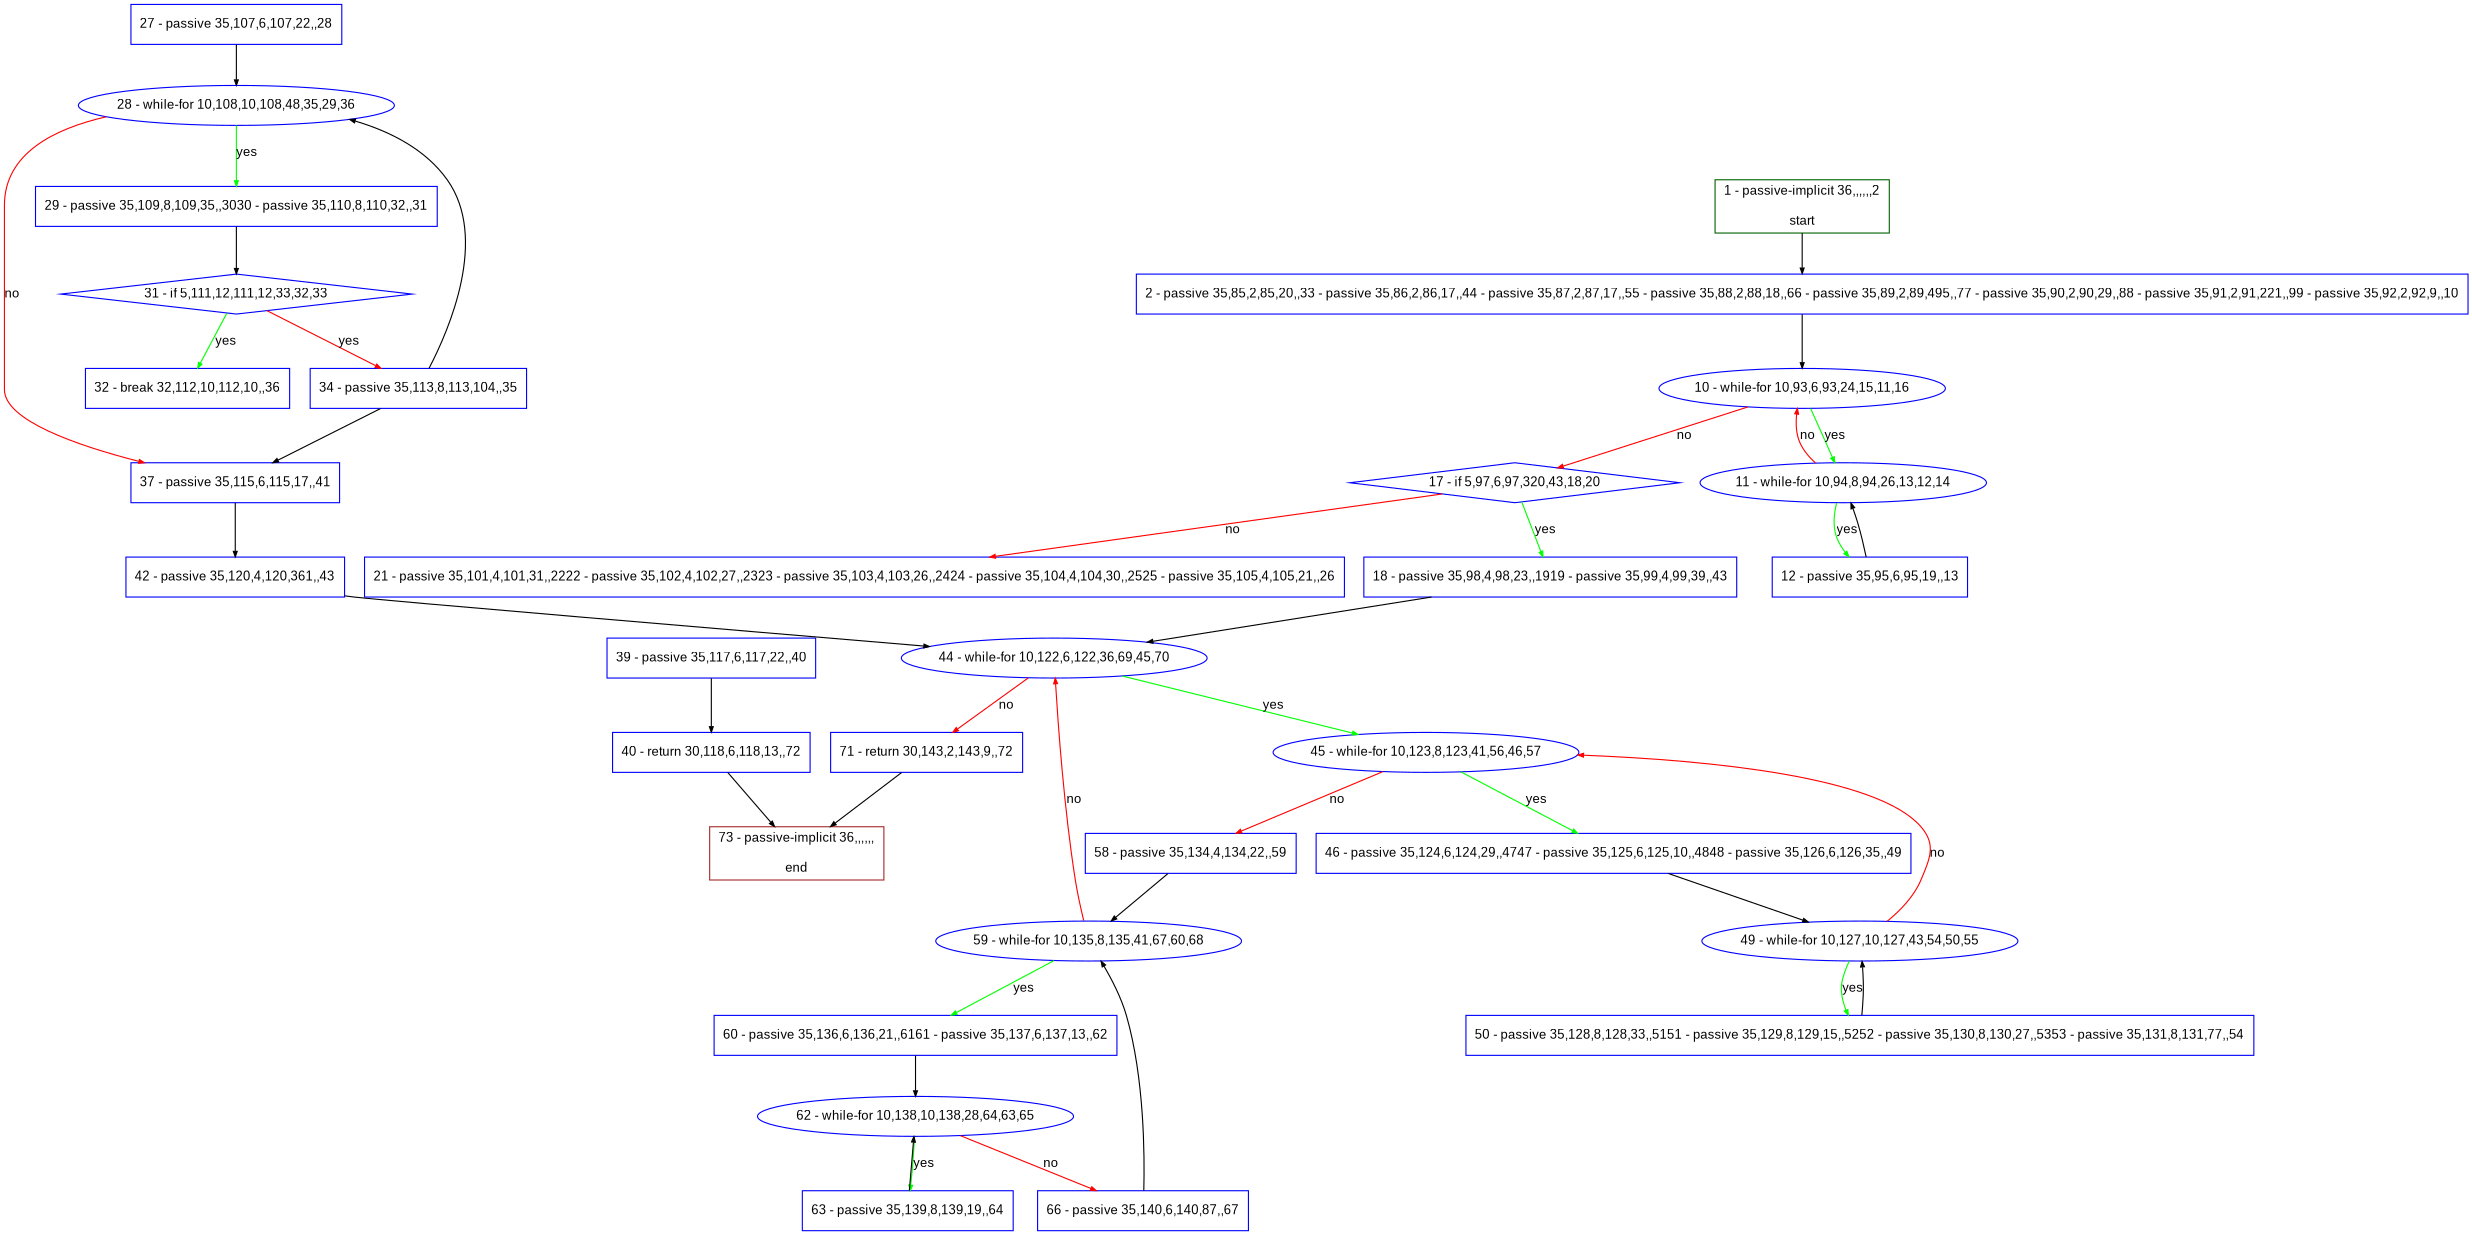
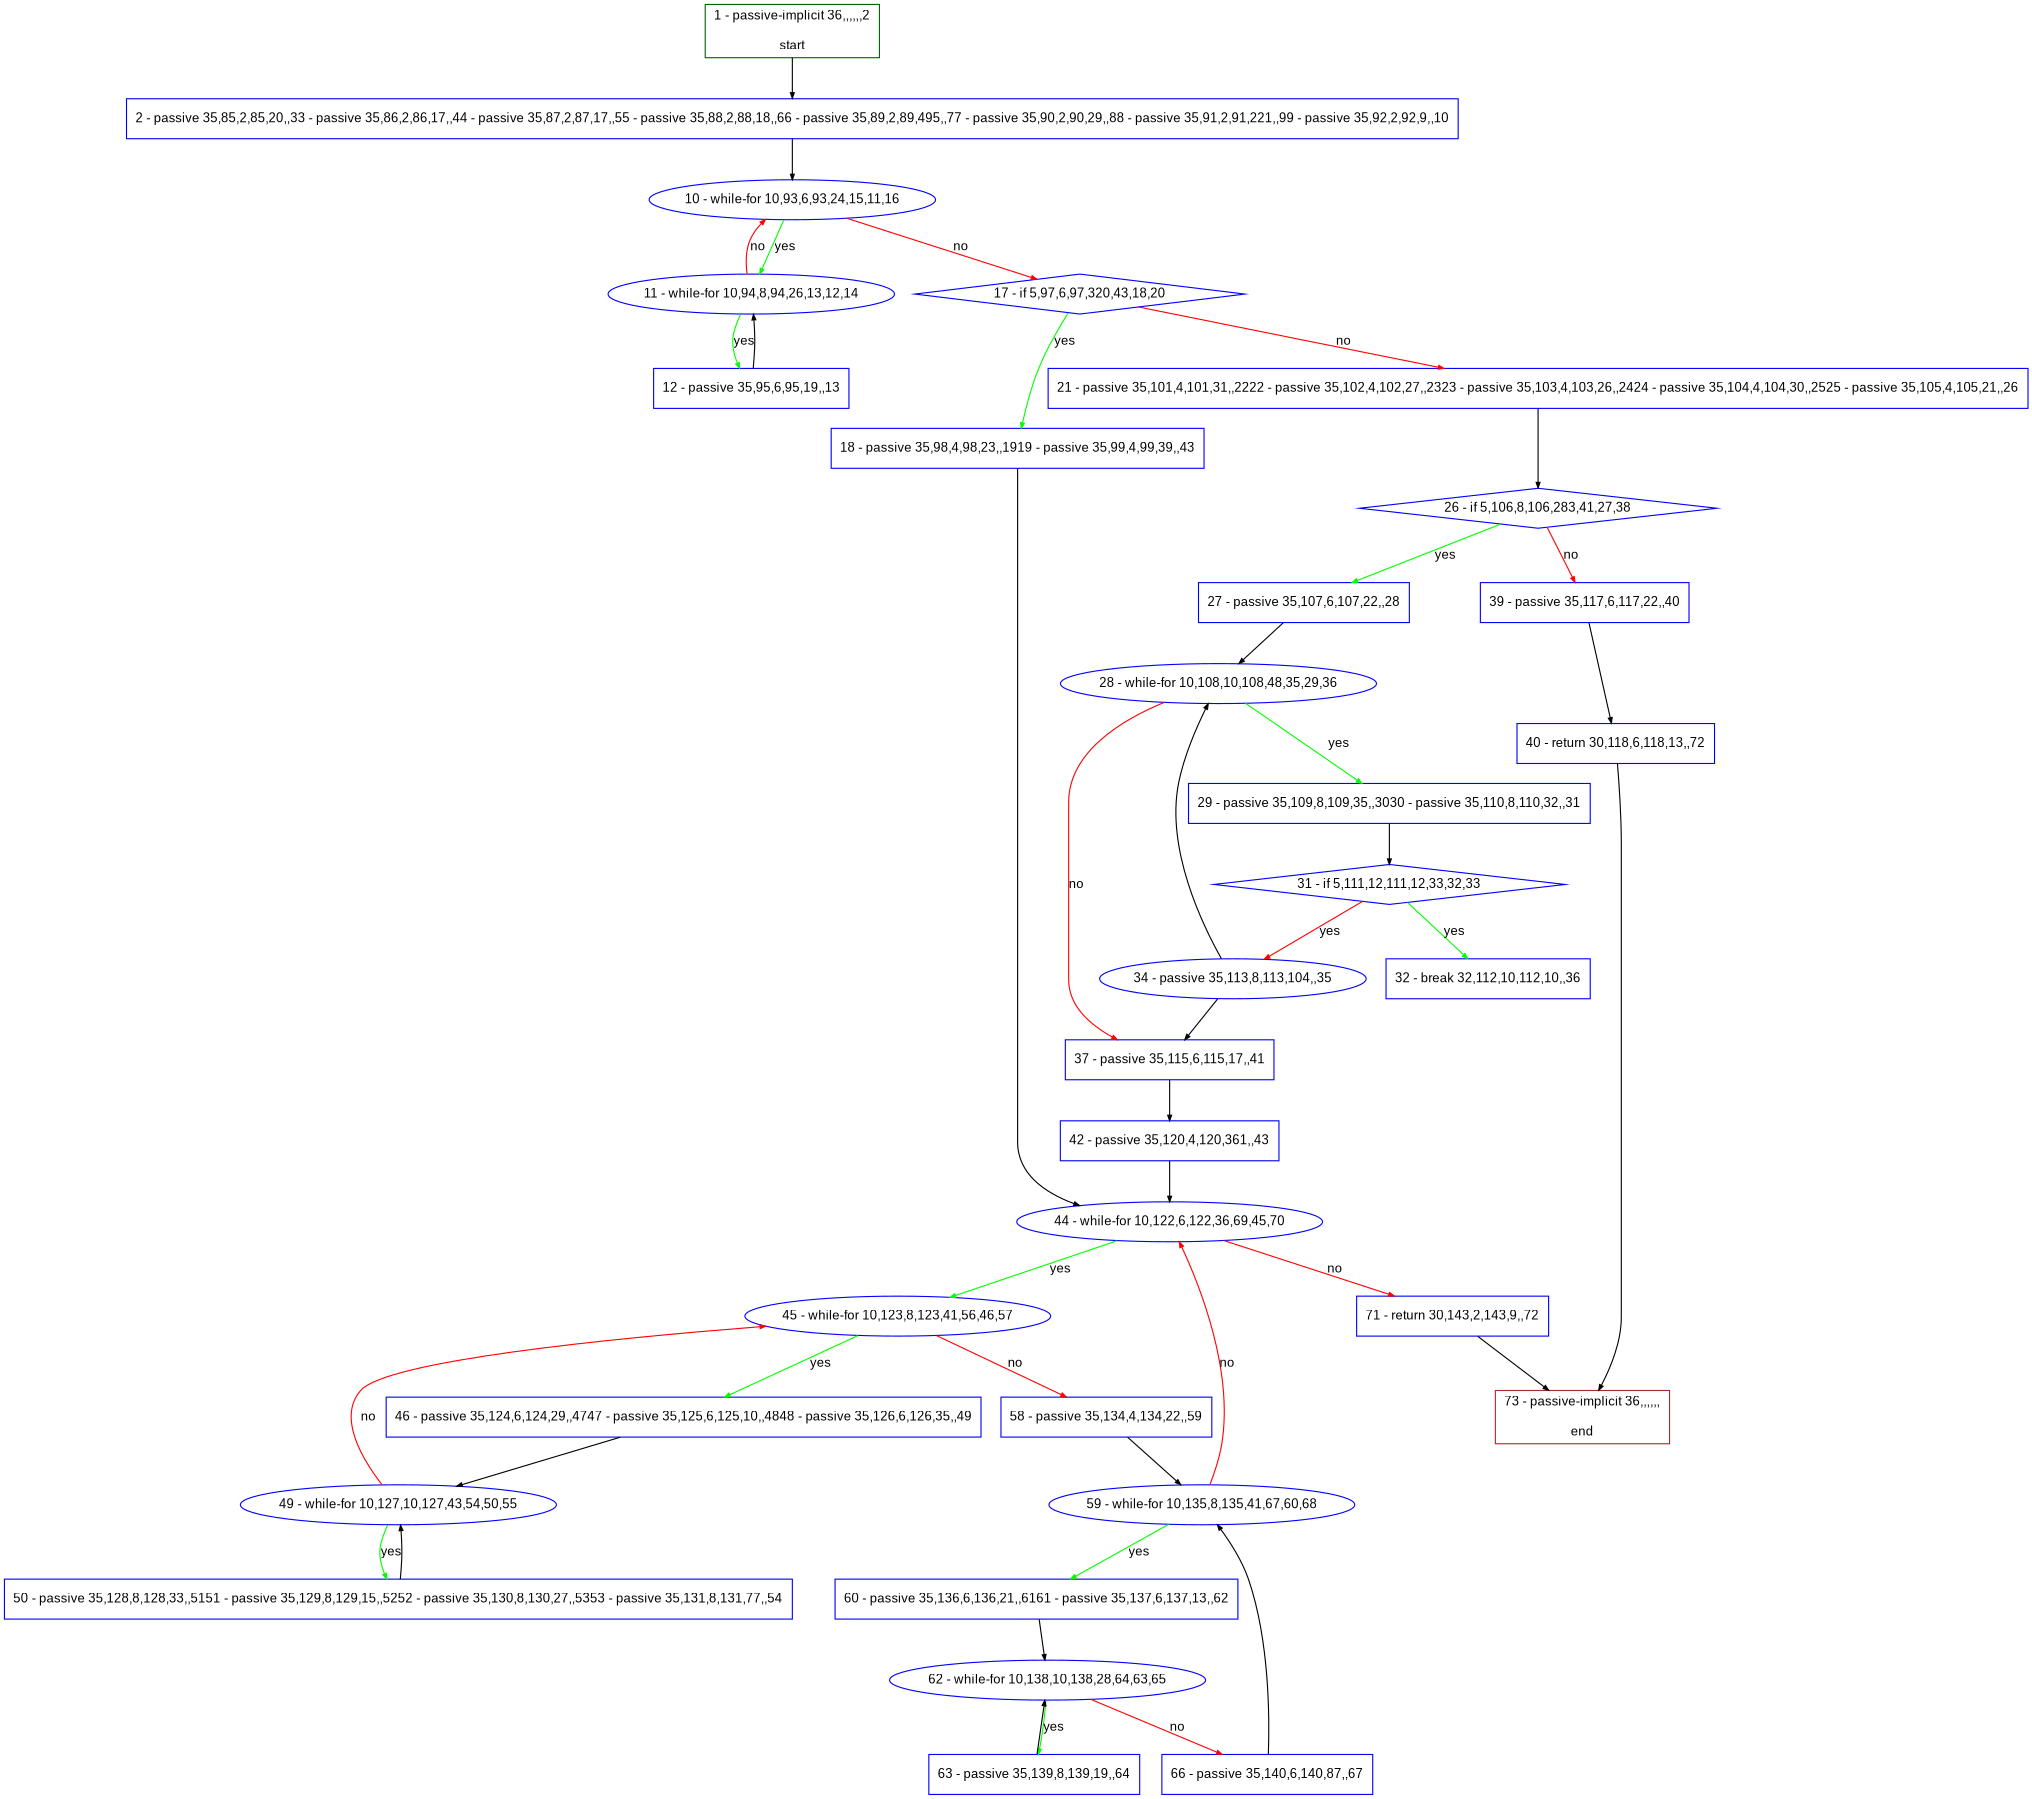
(418, 388) -> (1233, 979)
none -> (1538, 508)
